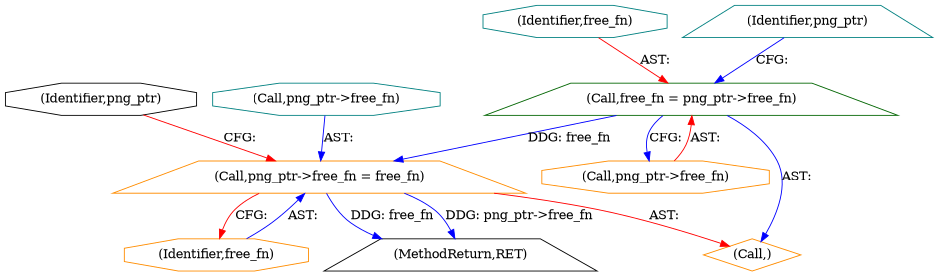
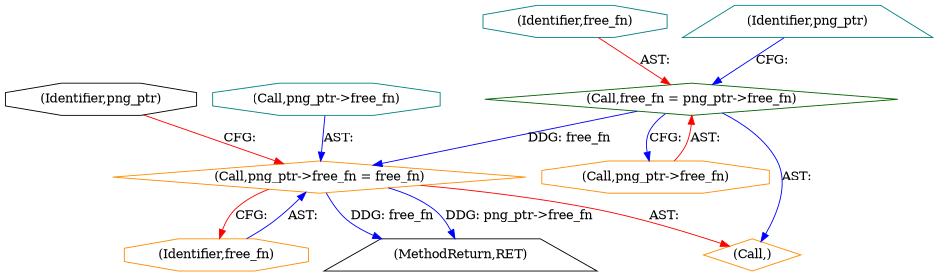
(691, 99) -> (691, 99)
(319, 177) -> (319, 177)
